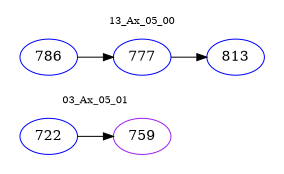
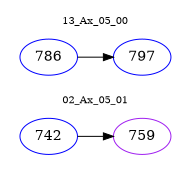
(142, 57) -> (142, 57)
(236, 57) -> none
(95, 101) -> (95, 101)
(49, 136) -> (49, 136)
